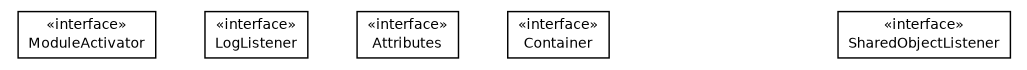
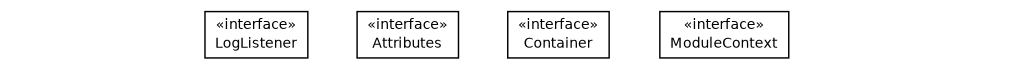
(86, 35) -> none
none -> (724, 35)
(923, 35) -> none
